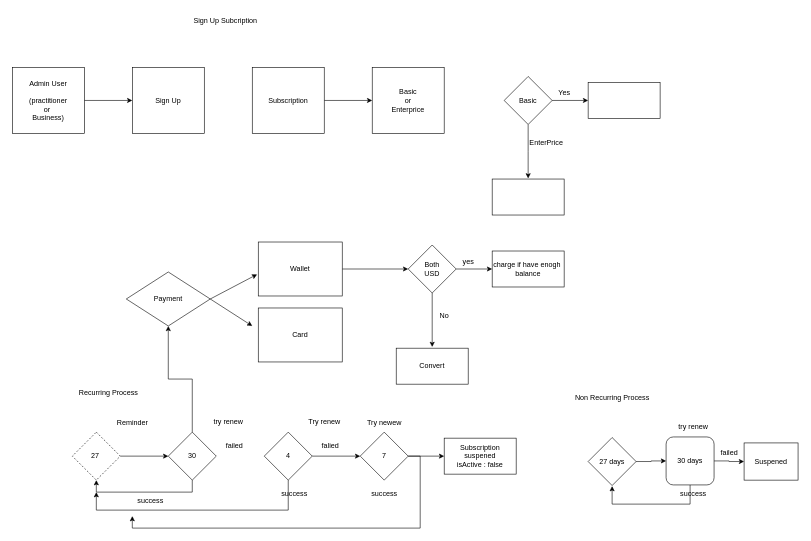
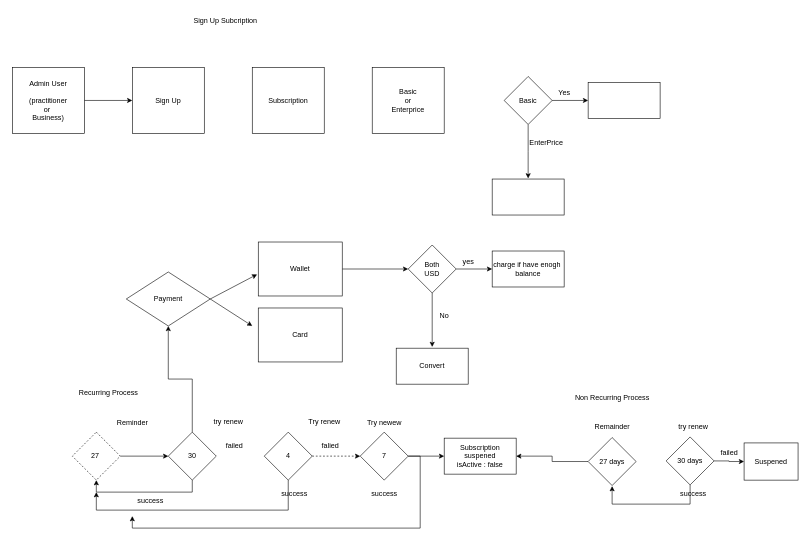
(346, 101) -> none
none -> (612, 428)
(334, 456) -> (334, 456)
(690, 461) -> (690, 461)
(649, 462) -> (569, 462)
